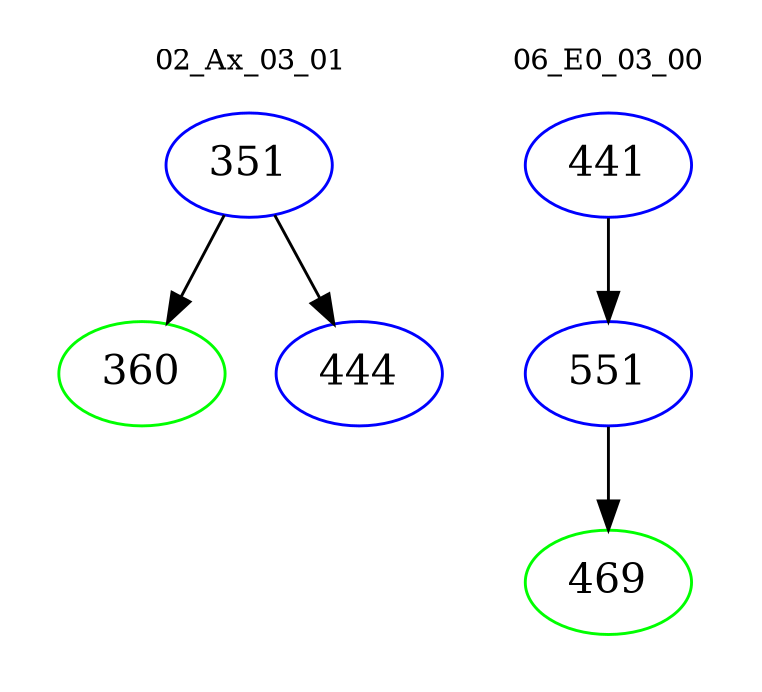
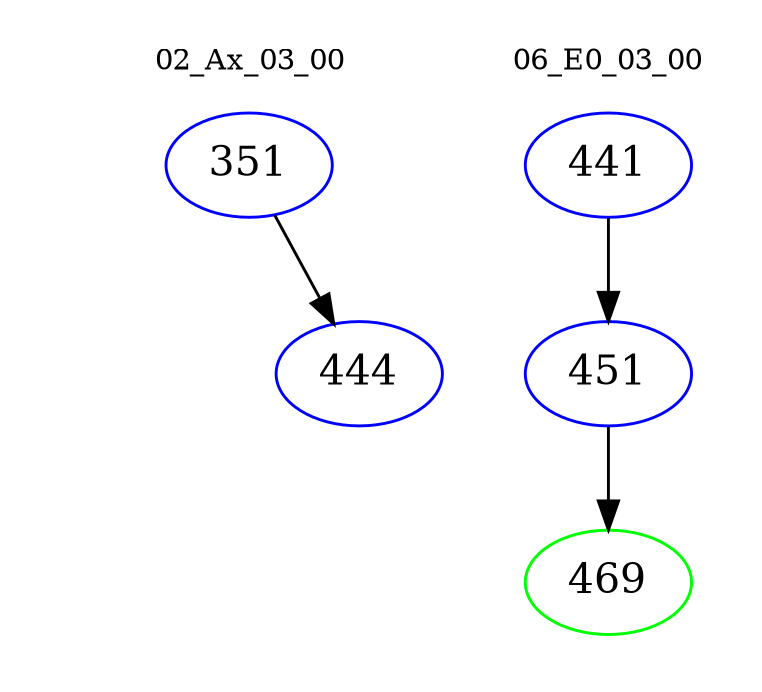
(251, 62) -> (251, 62)
(142, 374) -> none
(608, 374) -> (608, 374)
